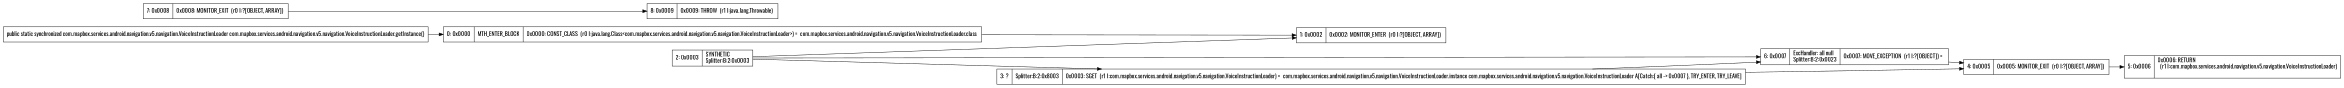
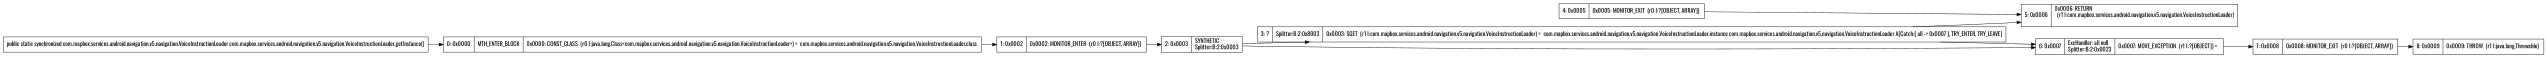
(1022, 47) -> (1152, 45)
(1954, 62) -> (2236, 47)
(1853, 71) -> (1965, 25)
